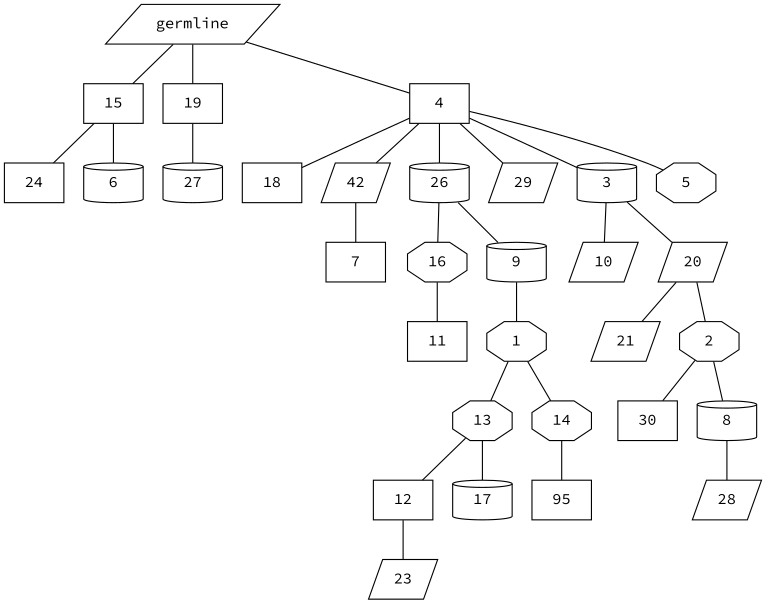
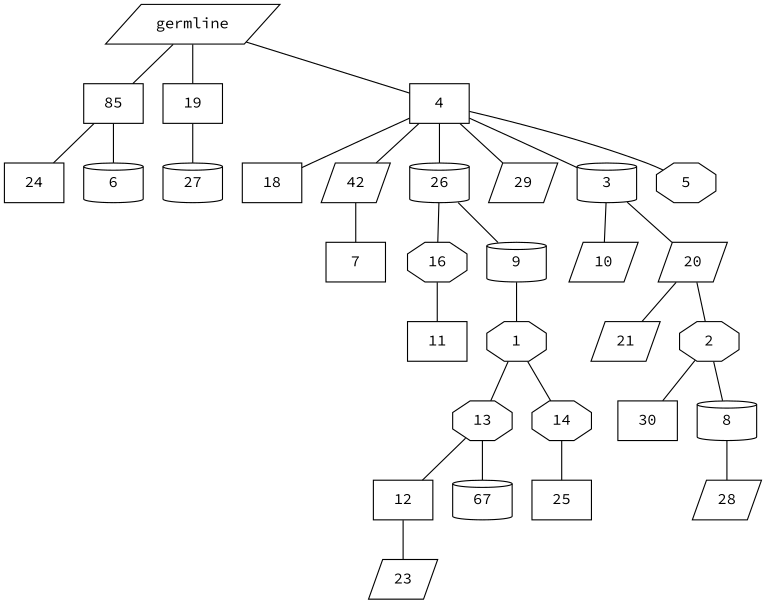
(113, 104) -> (113, 104)
(482, 500) -> (482, 500)
(562, 500) -> (562, 500)
